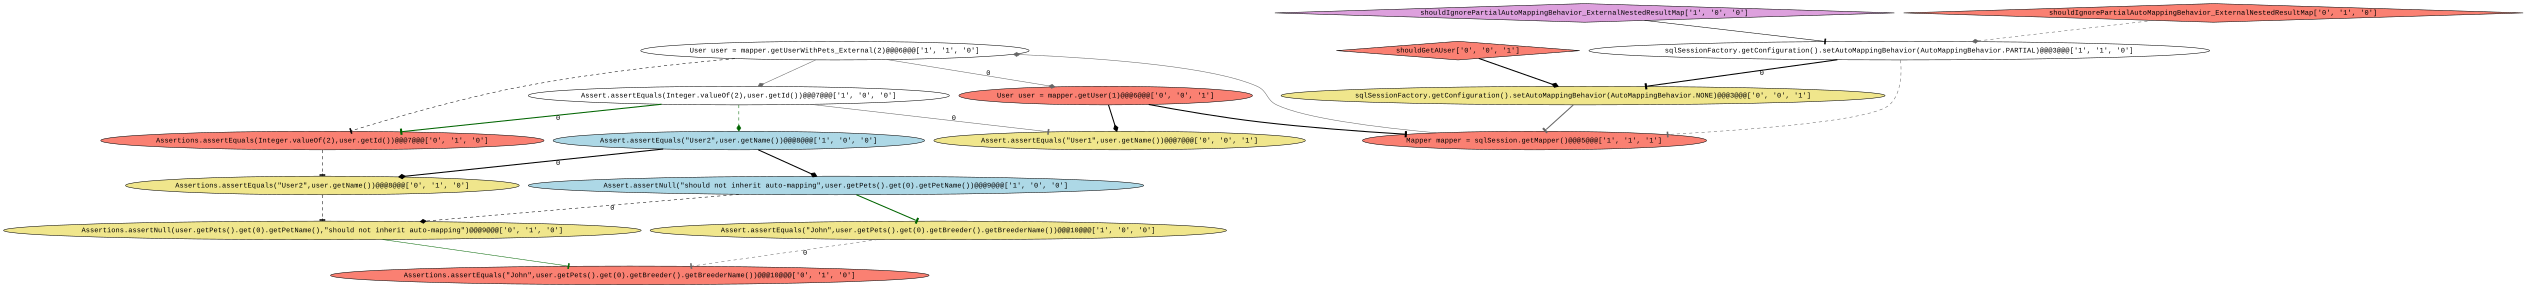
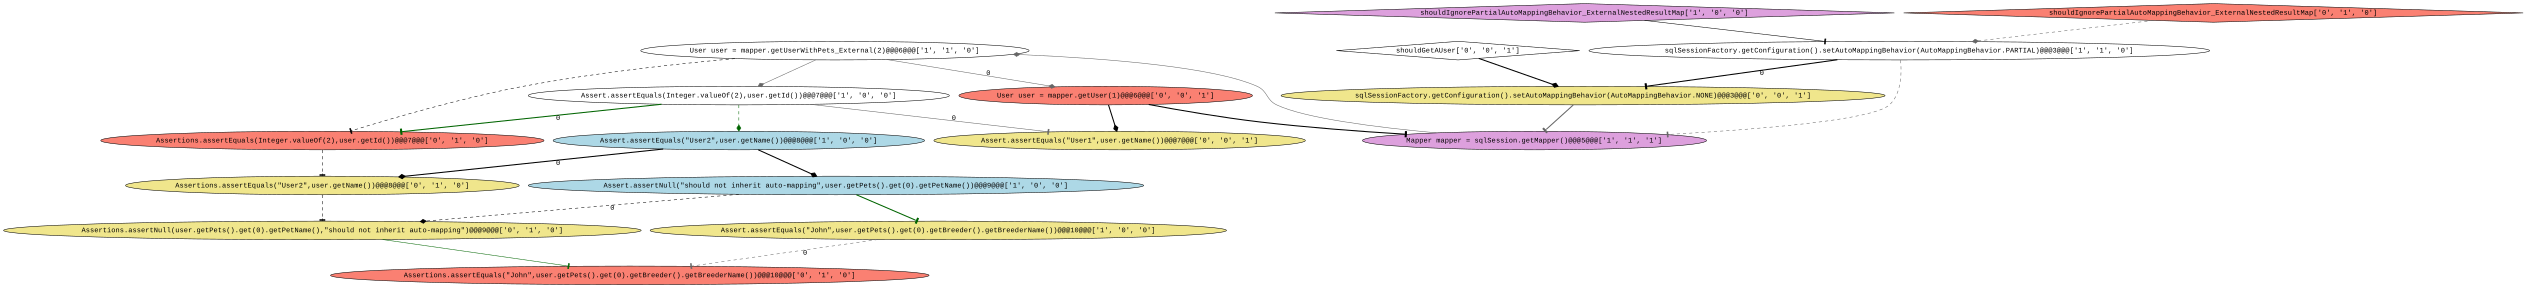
(1458, 51) -> (1458, 51)
(1535, 141) -> (1535, 141)
